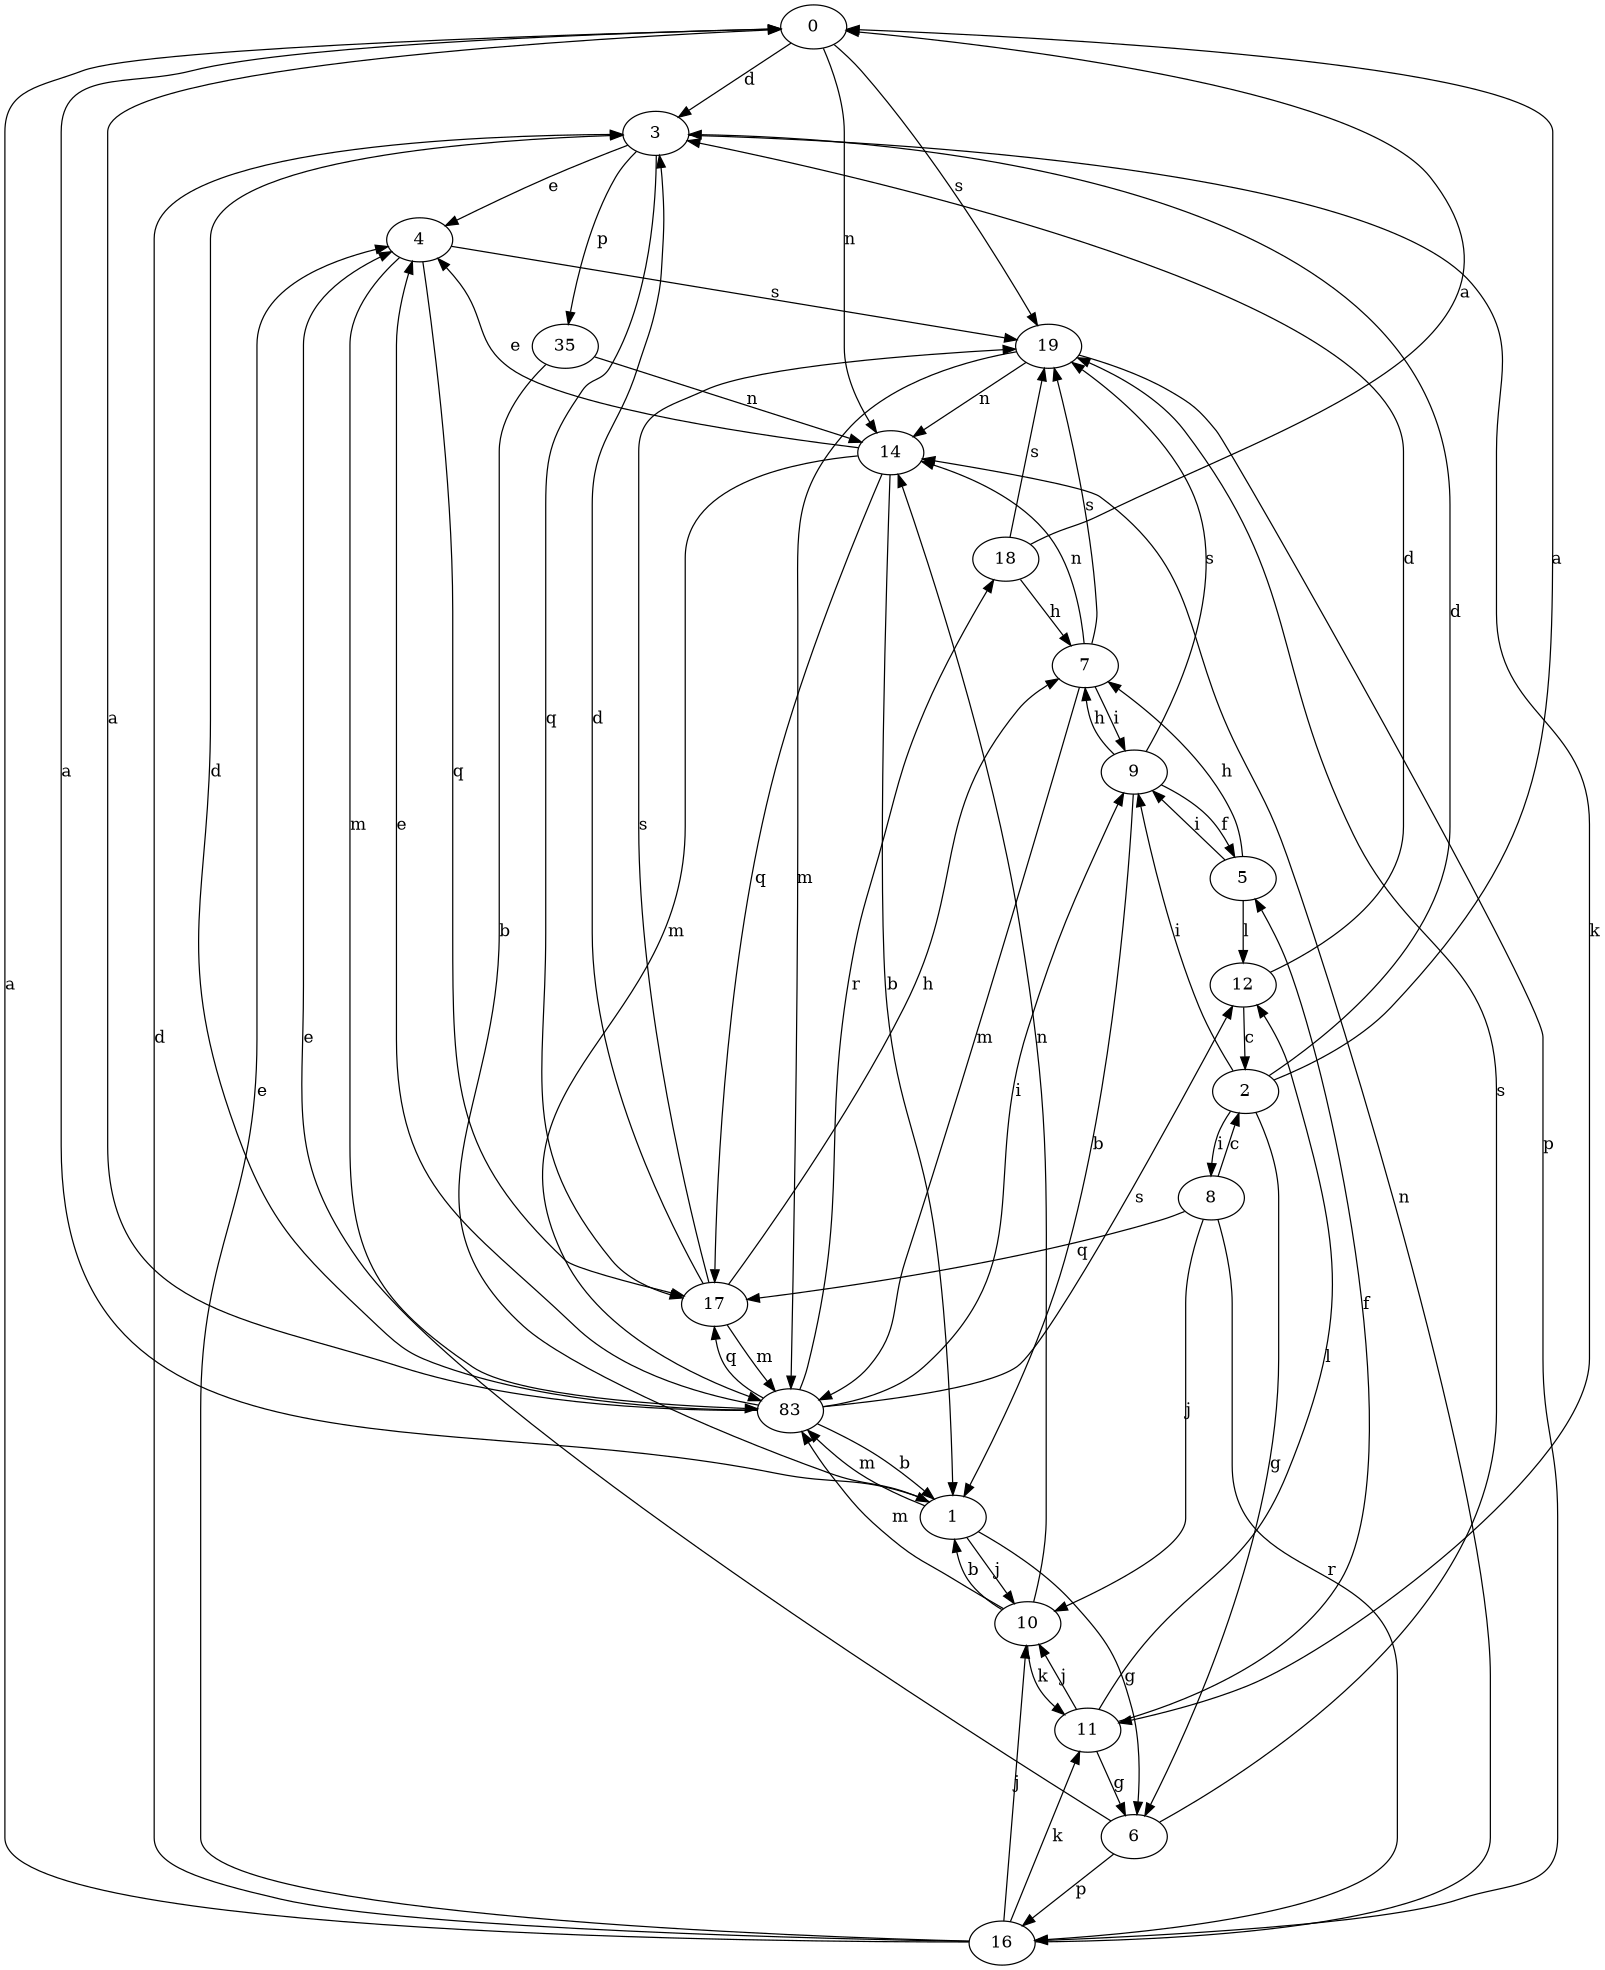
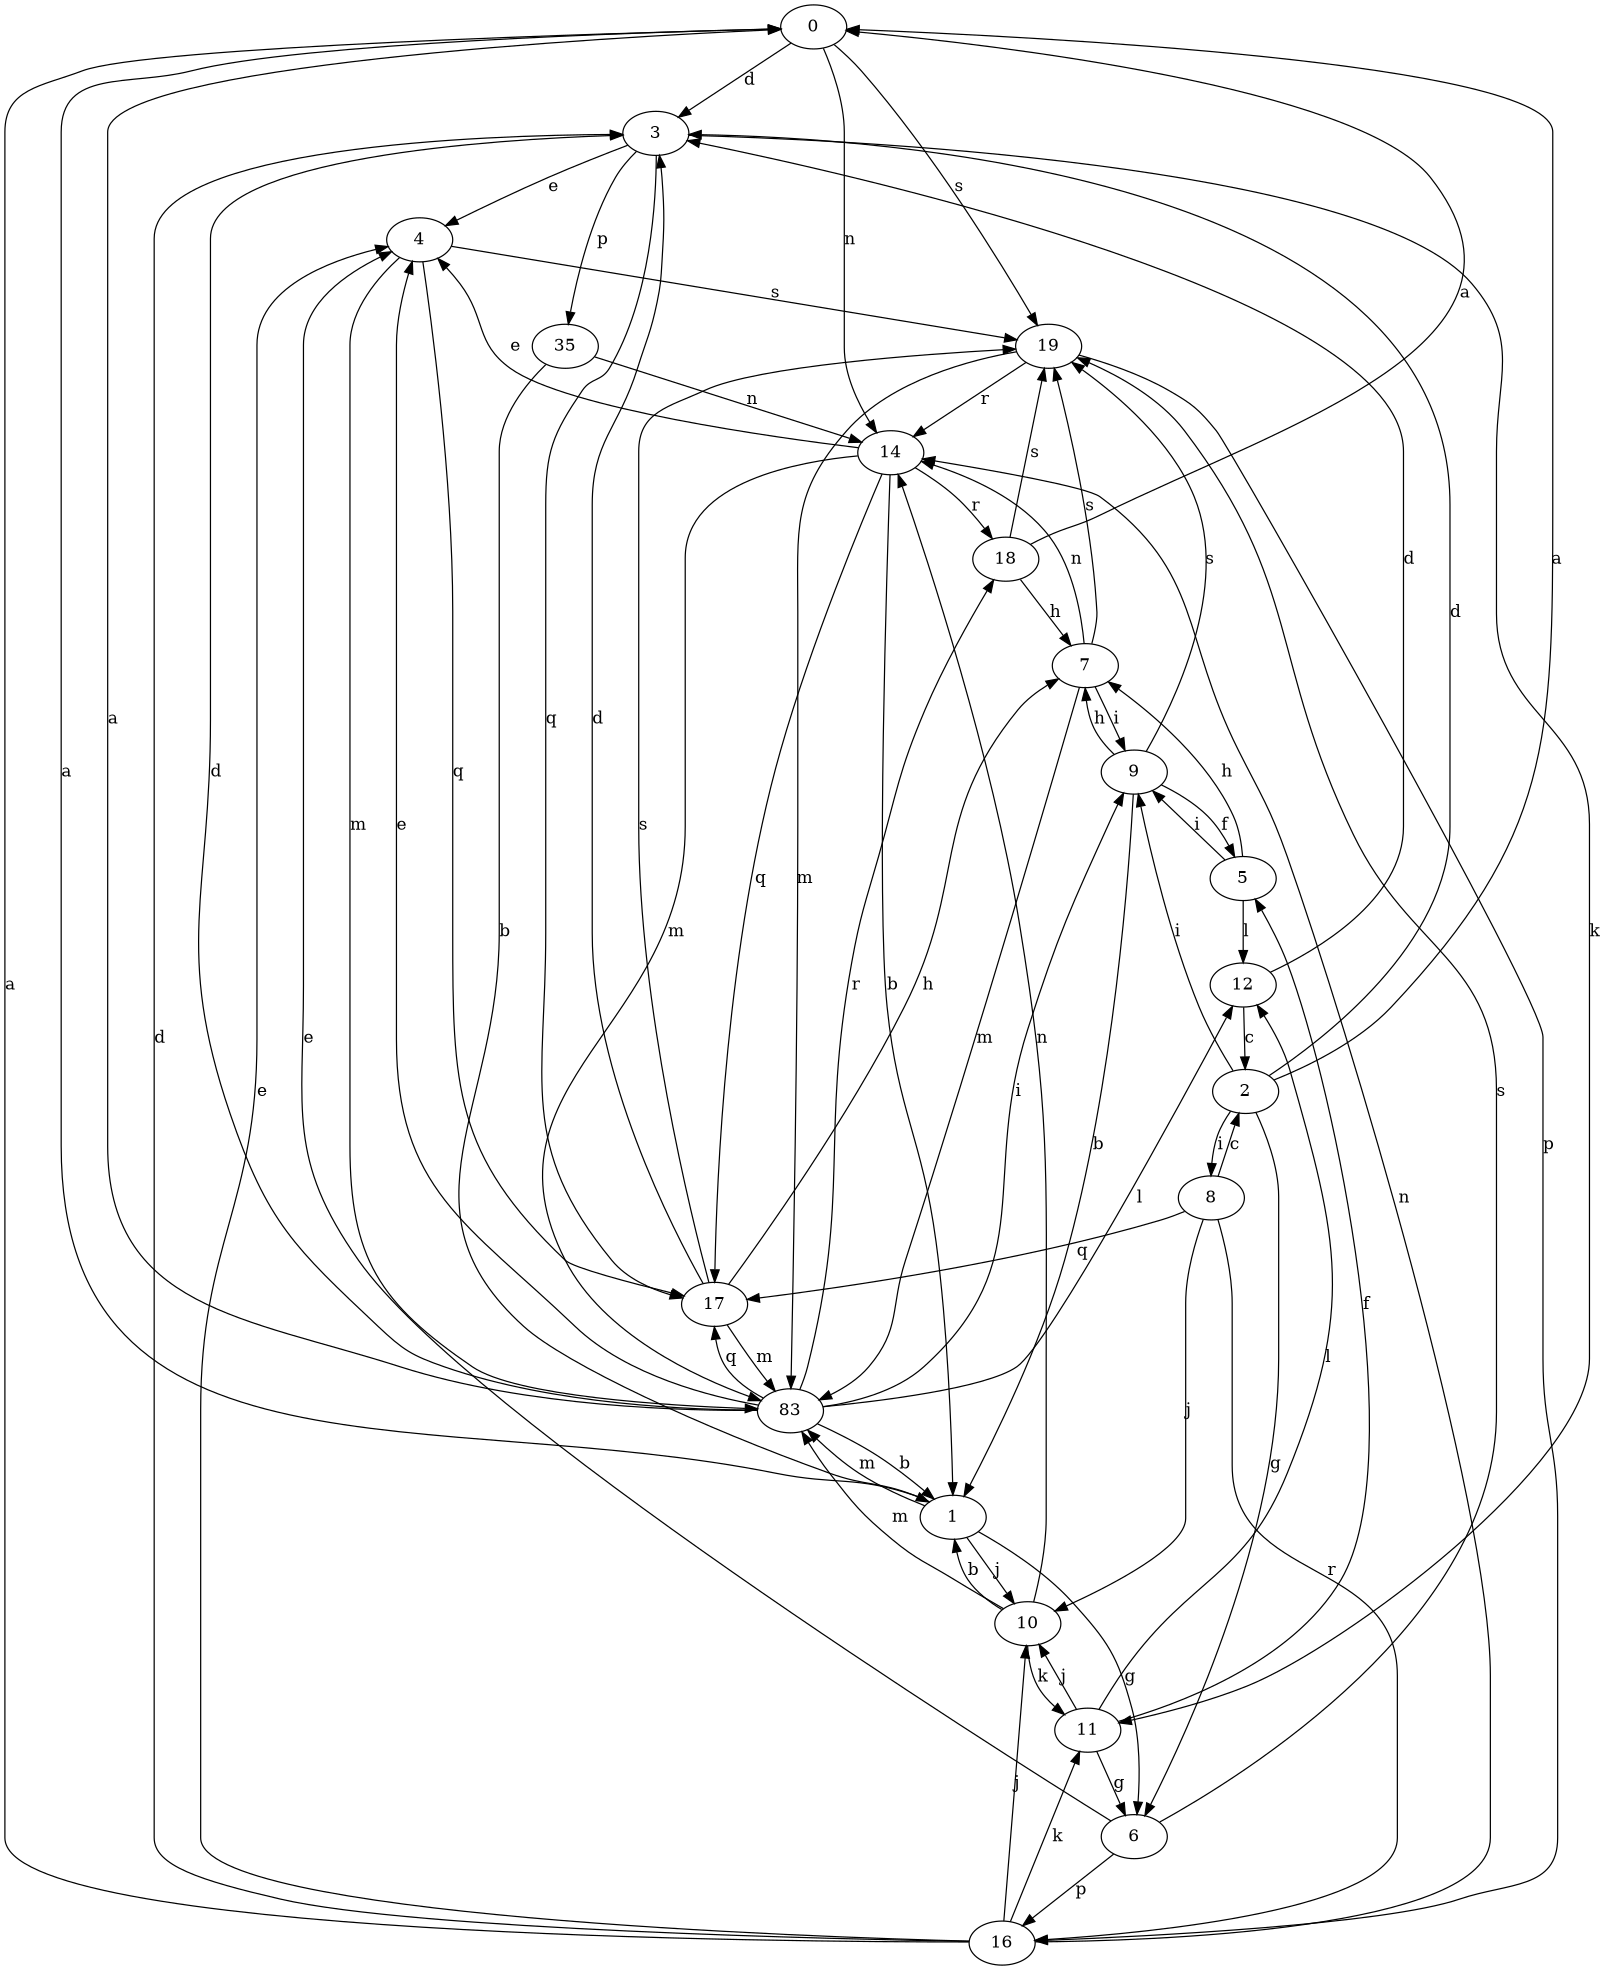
(985, 400) -> (985, 400)
none -> (953, 495)
(1140, 1198) -> (1140, 1198)
